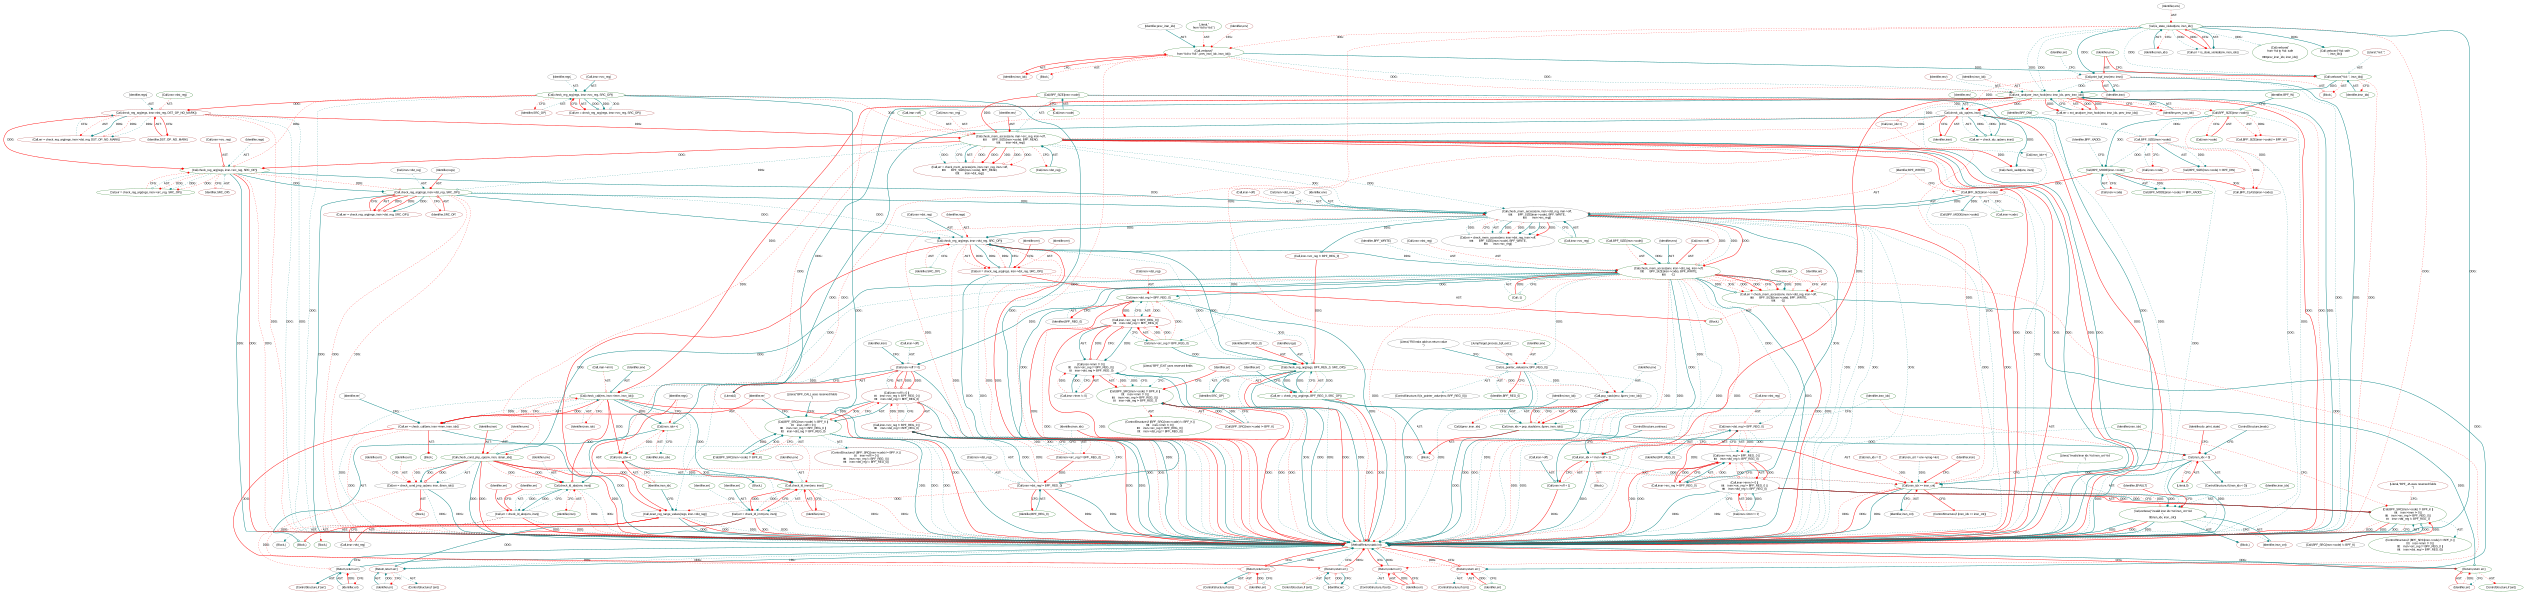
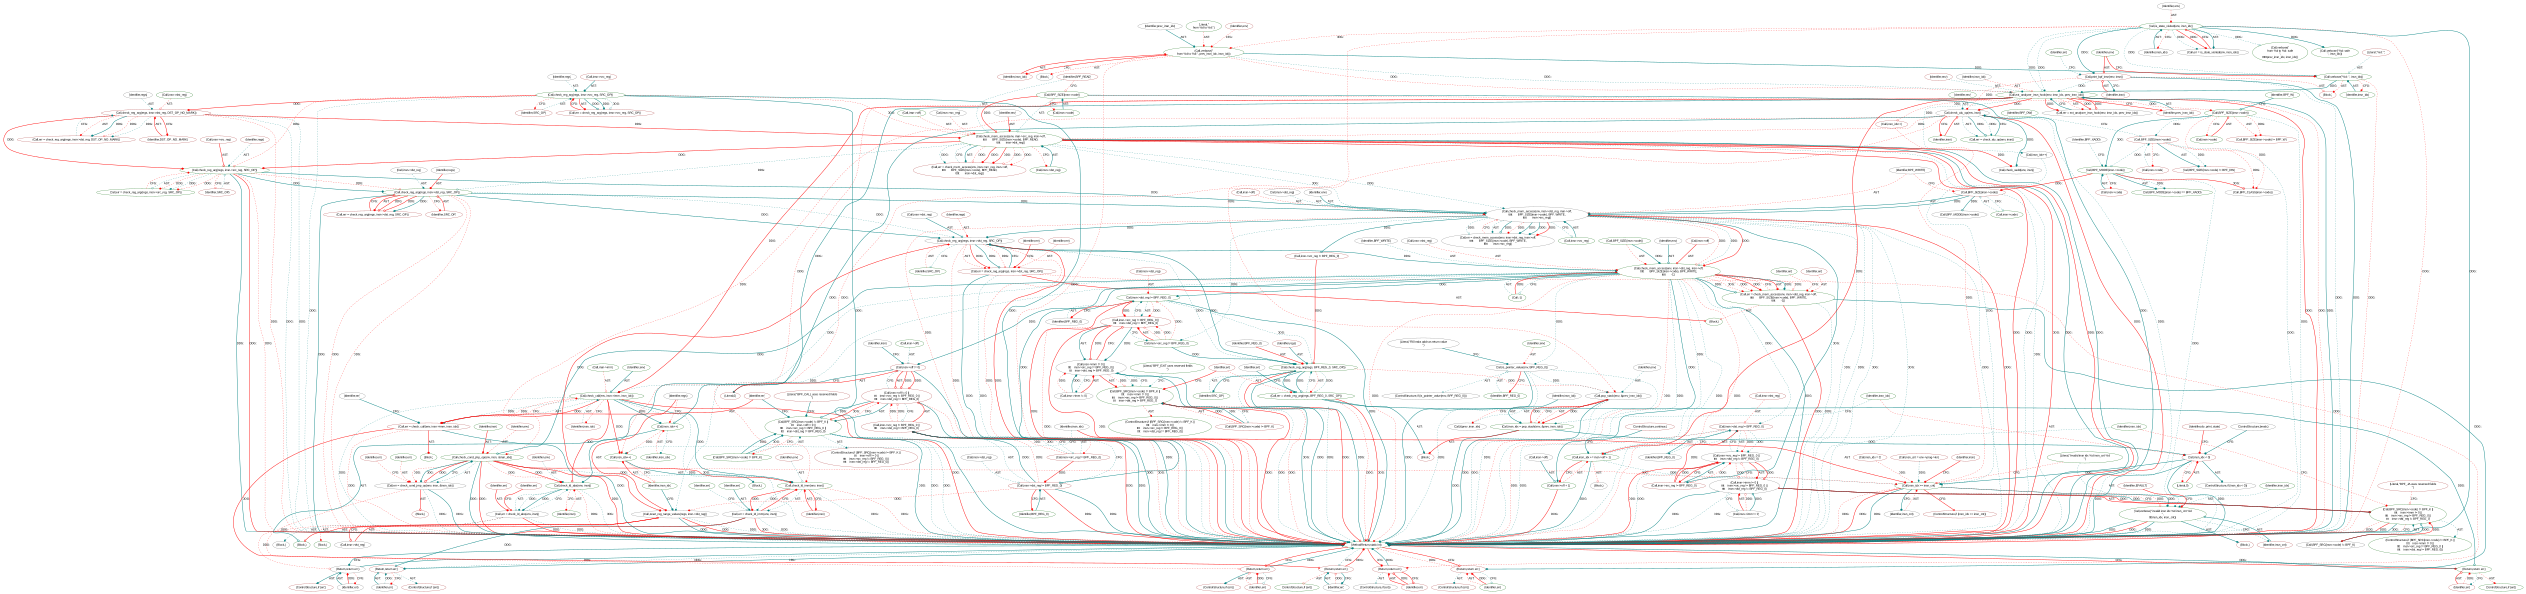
none -> (1077, 77)
(1491, 344) -> none
none -> (450, 472)
